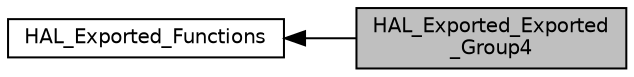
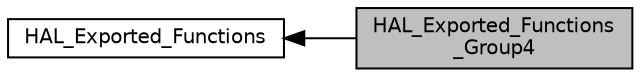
(491, 38) -> (494, 38)
